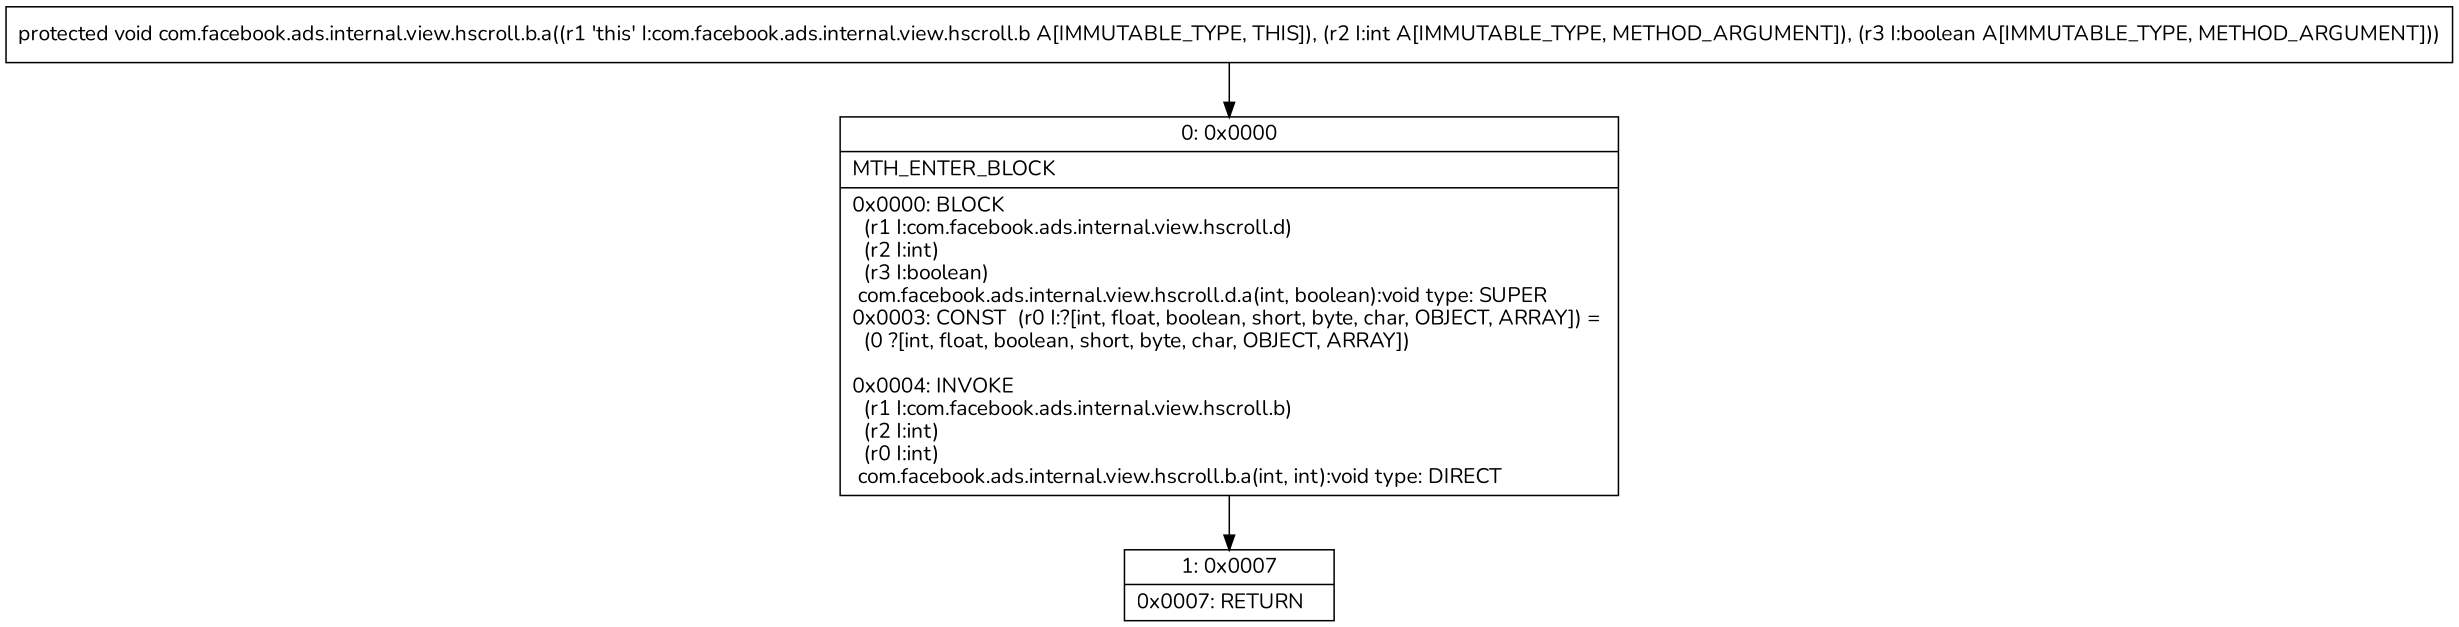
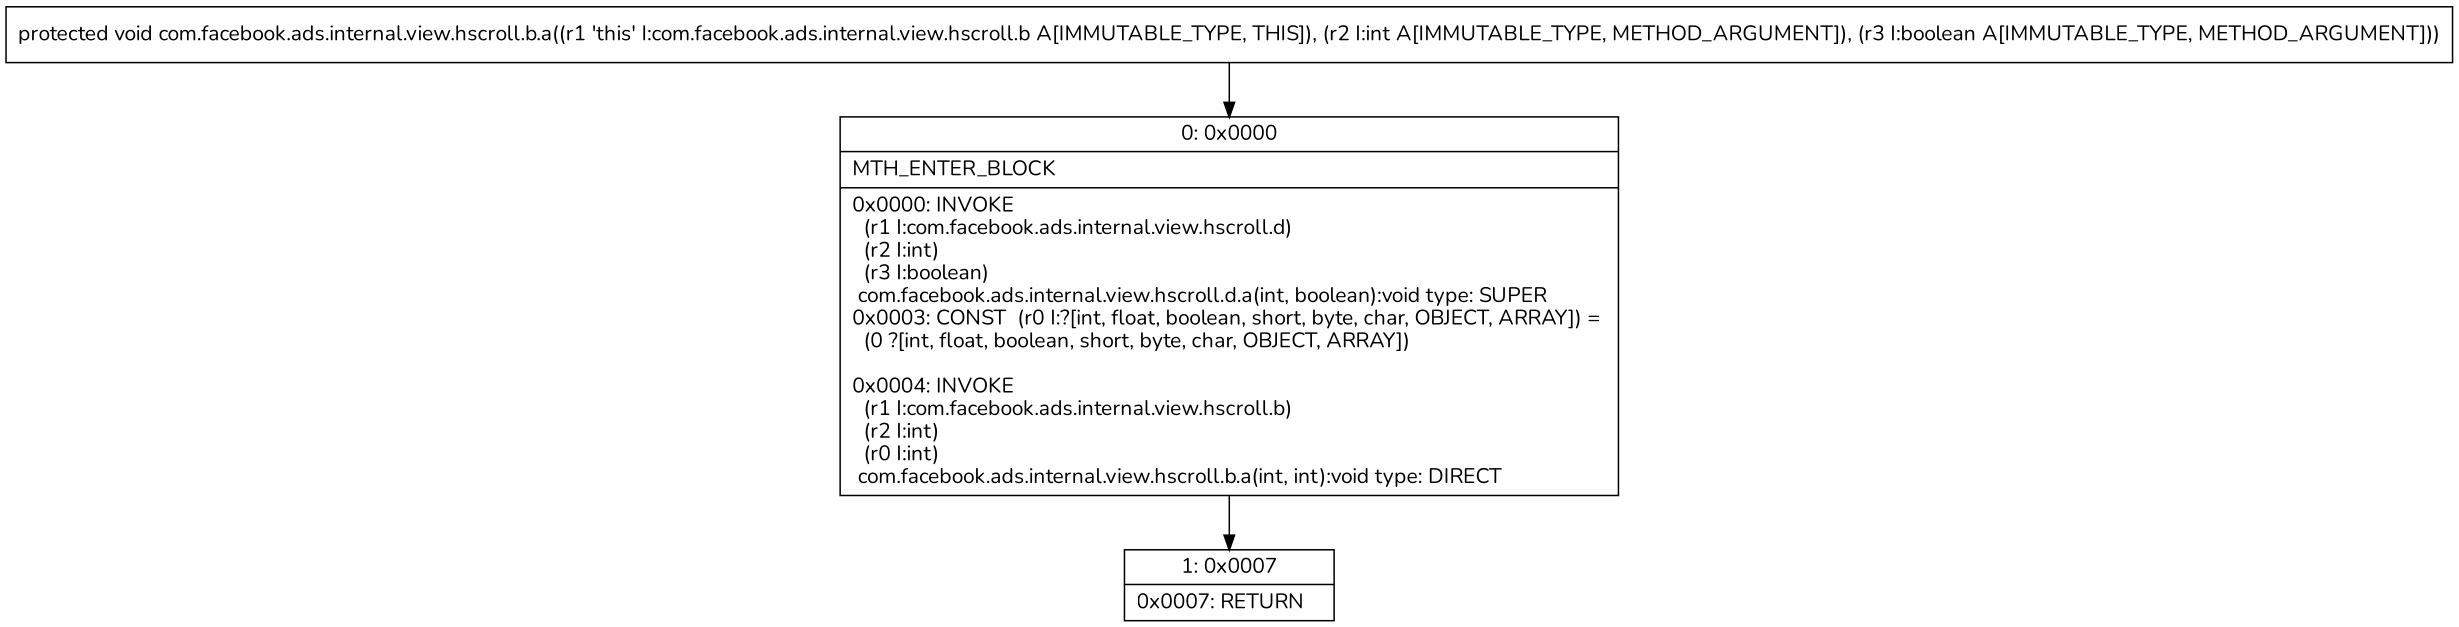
(934, 205) -> (939, 205)
